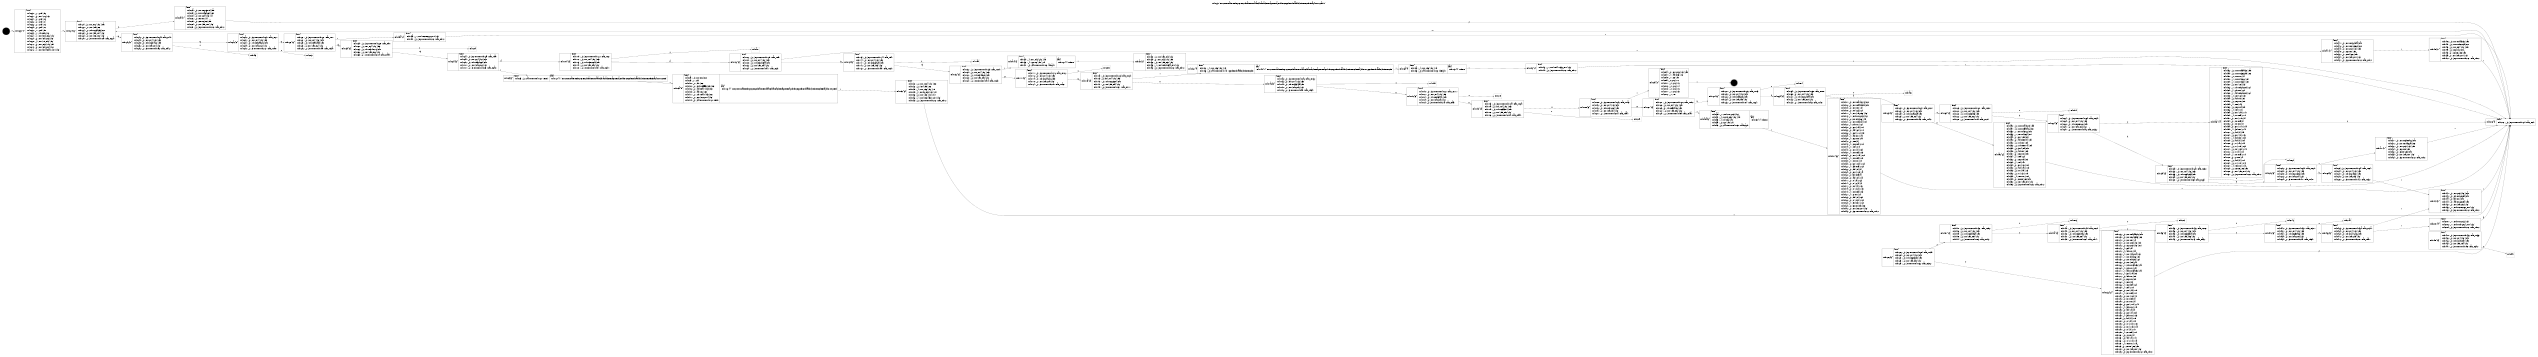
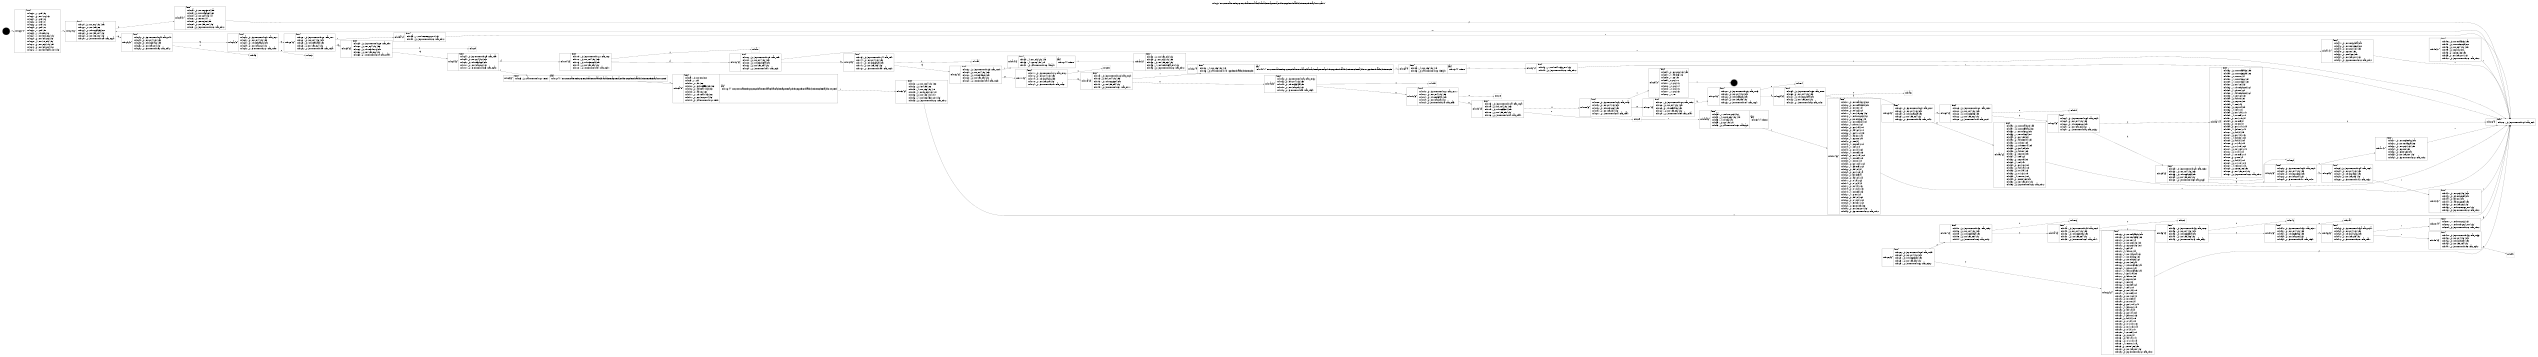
(2401, 50) -> (2458, 64)
(1697, 113) -> (1670, 119)
(2401, 217) -> (2401, 237)
